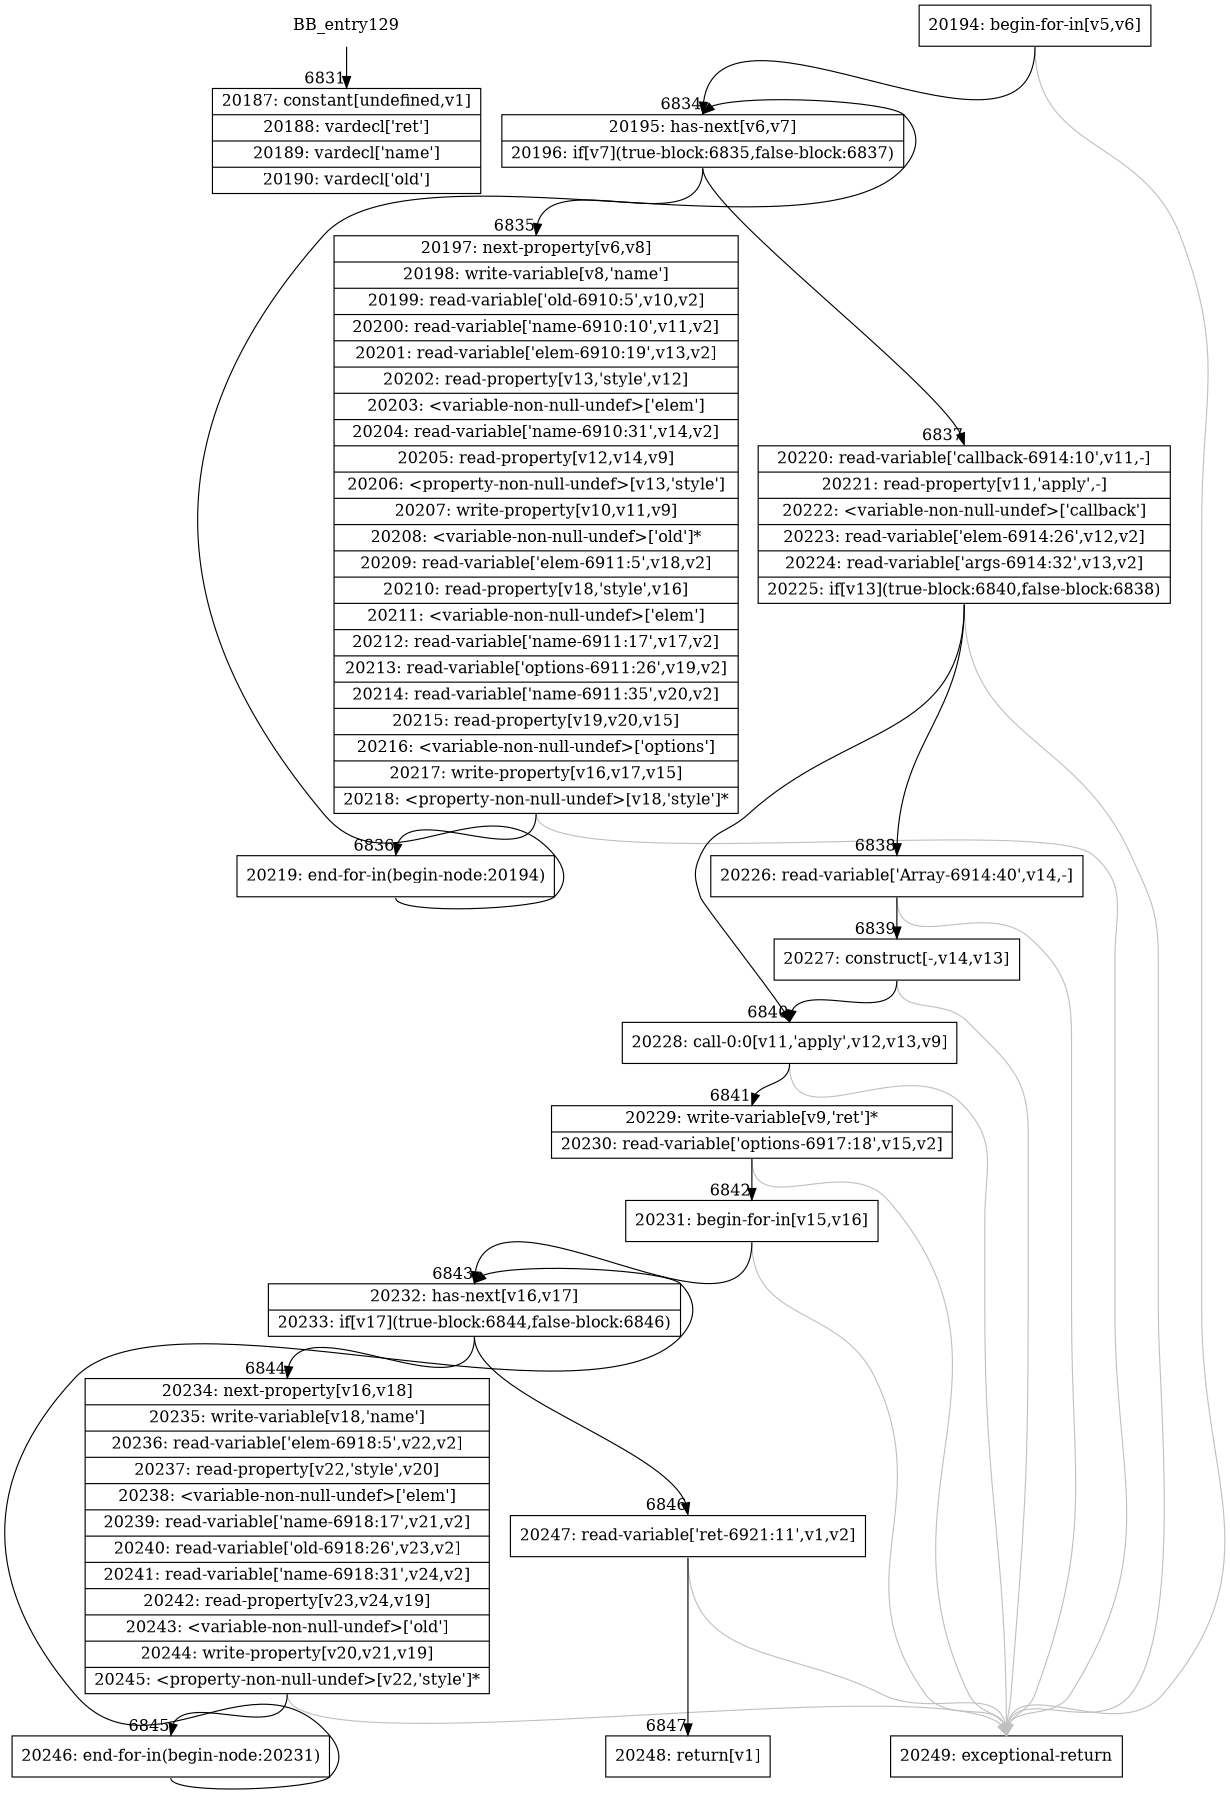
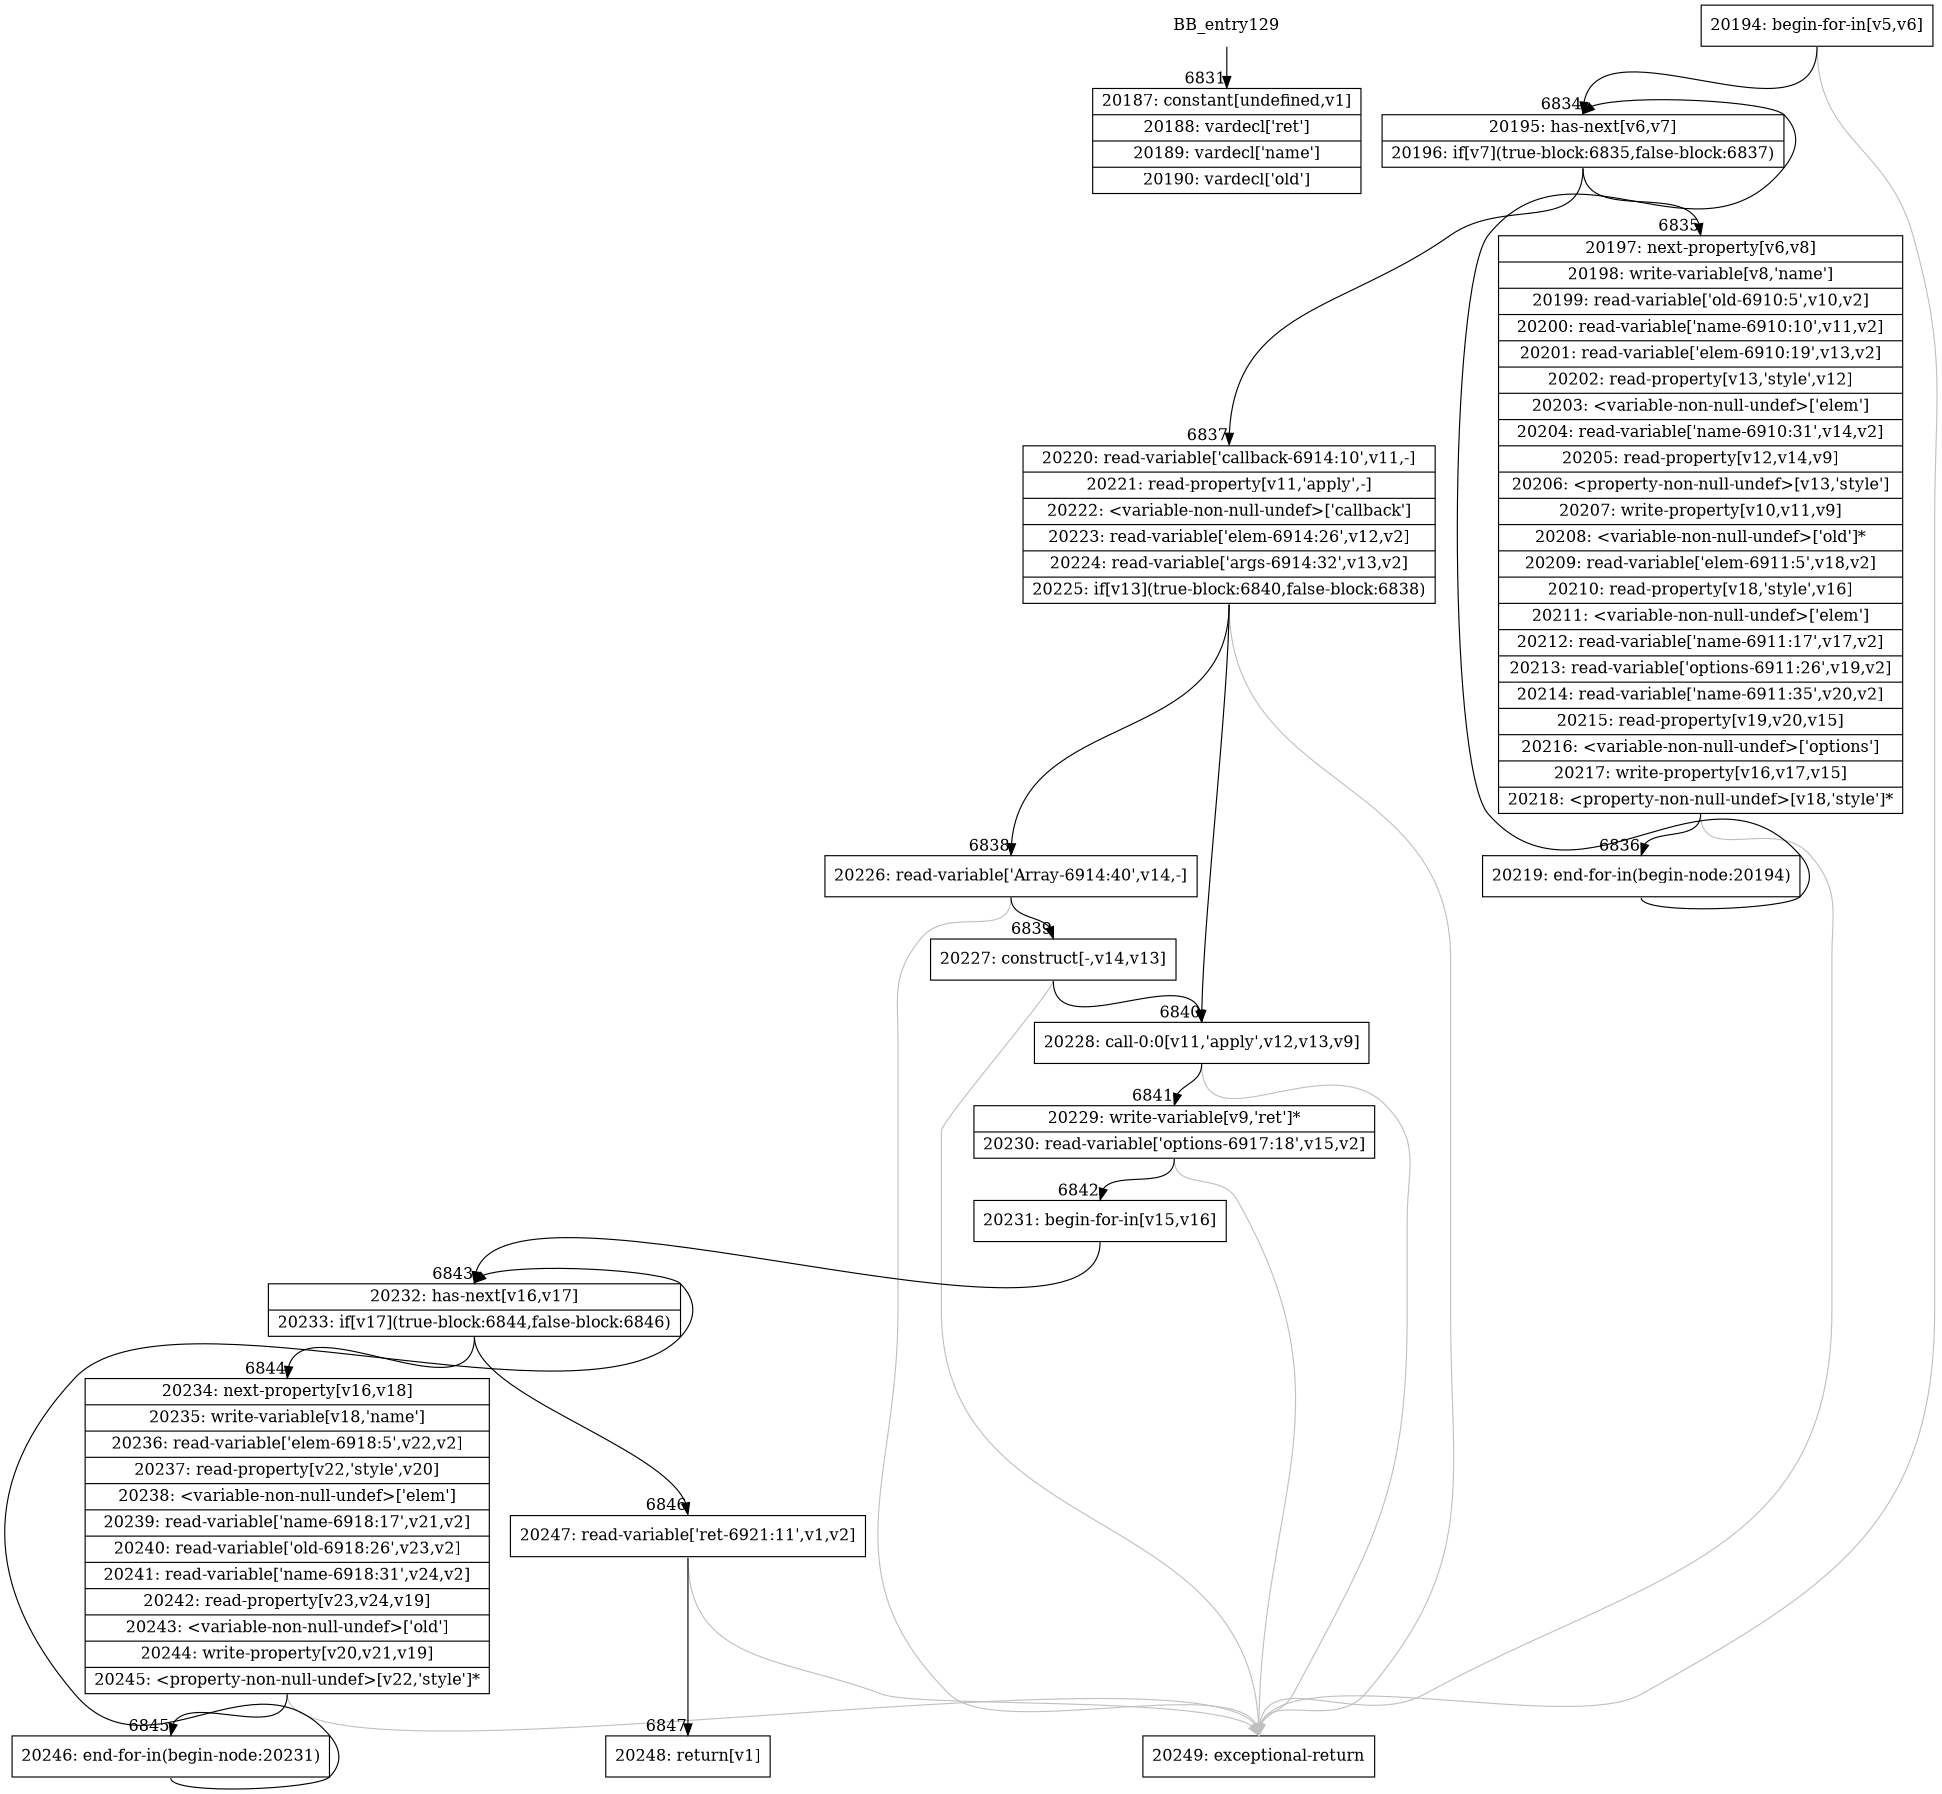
(897, 1486) -> none
